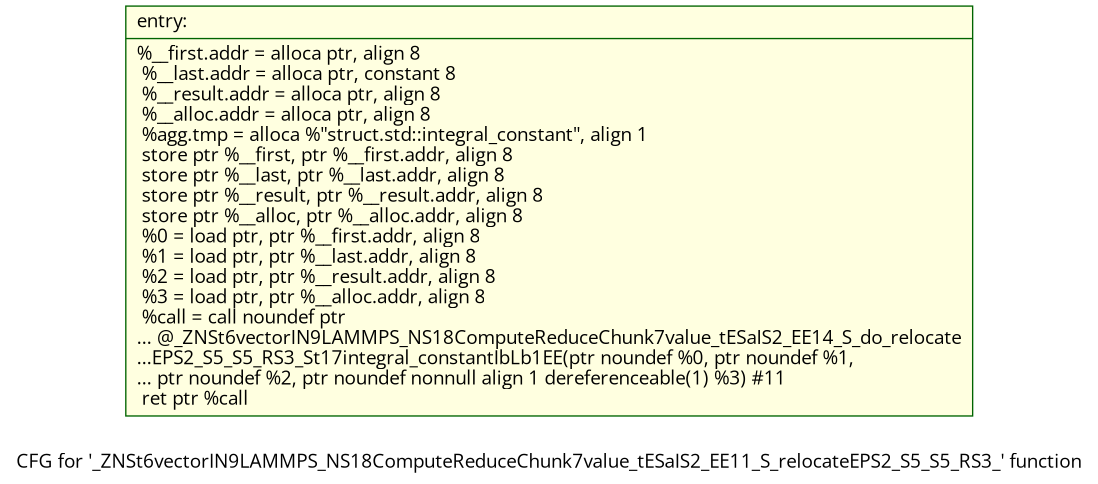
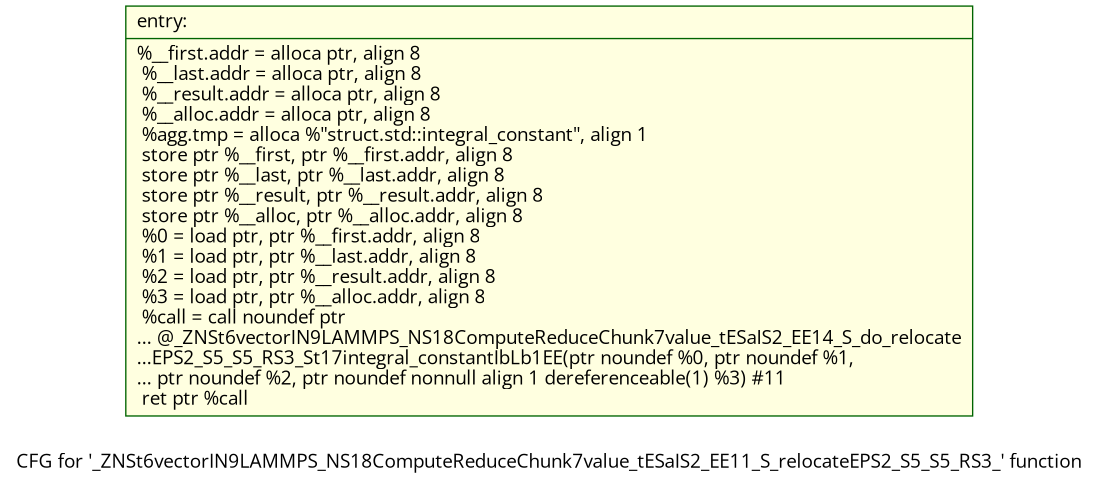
(297, 74) -> (279, 74)
